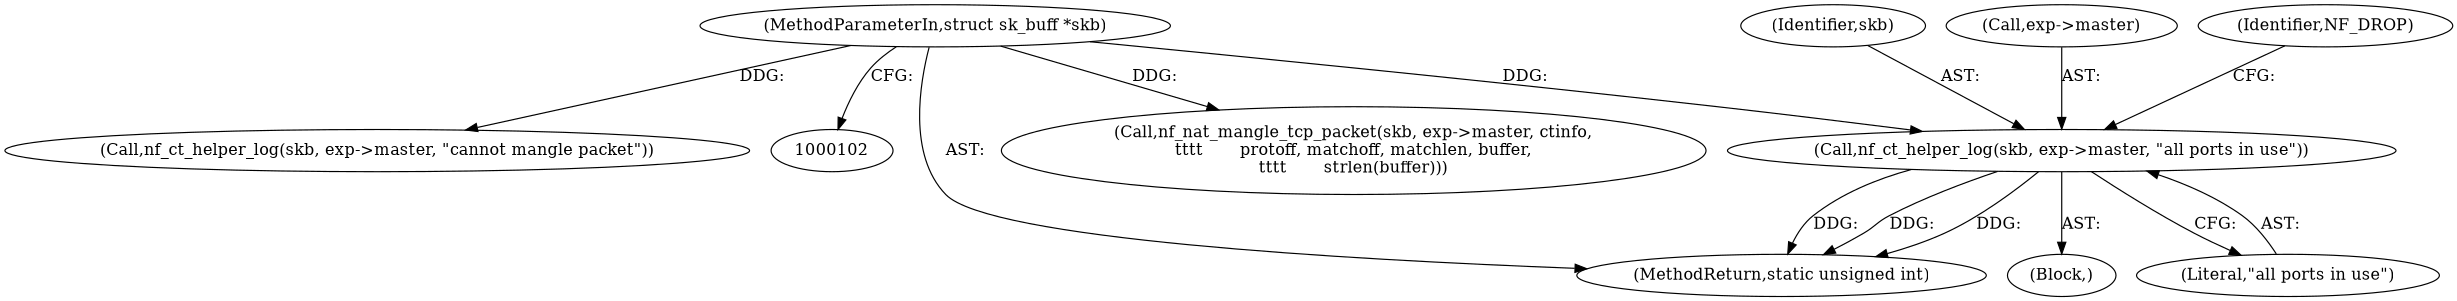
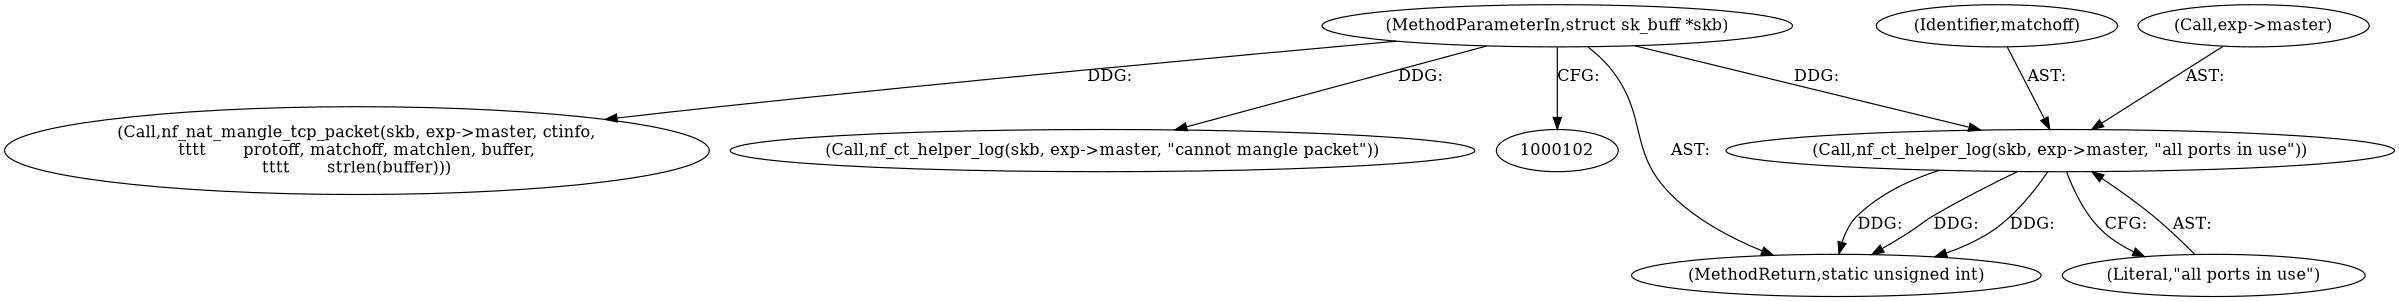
(1833, 26) -> (1997, 26)
(2325, 26) -> none
(2062, 275) -> none
